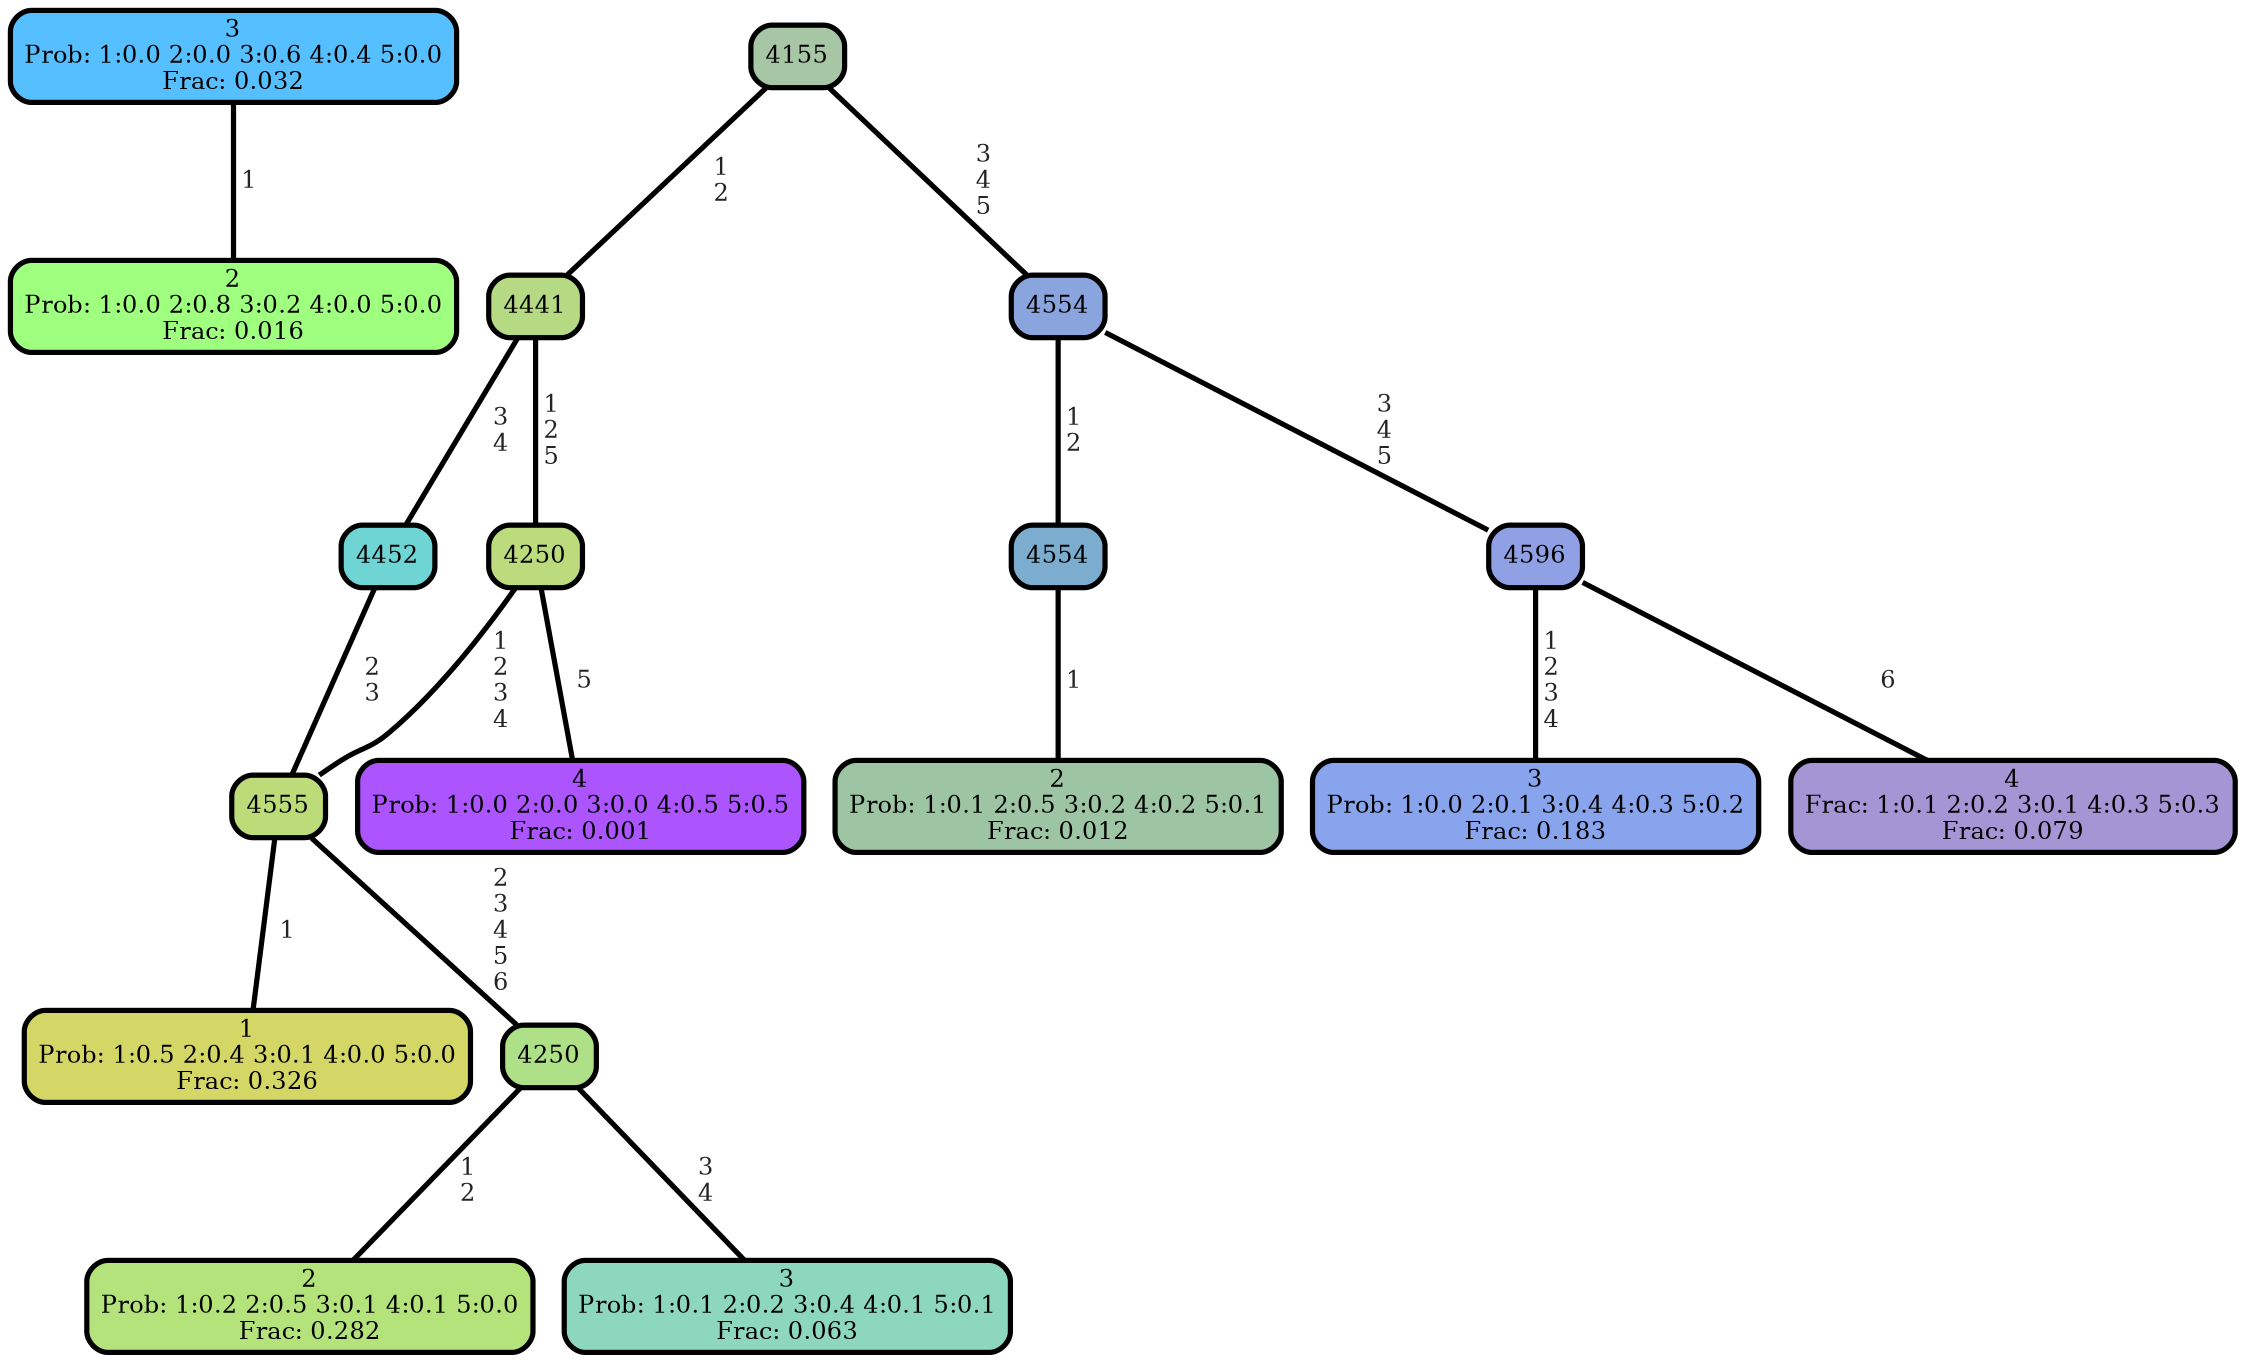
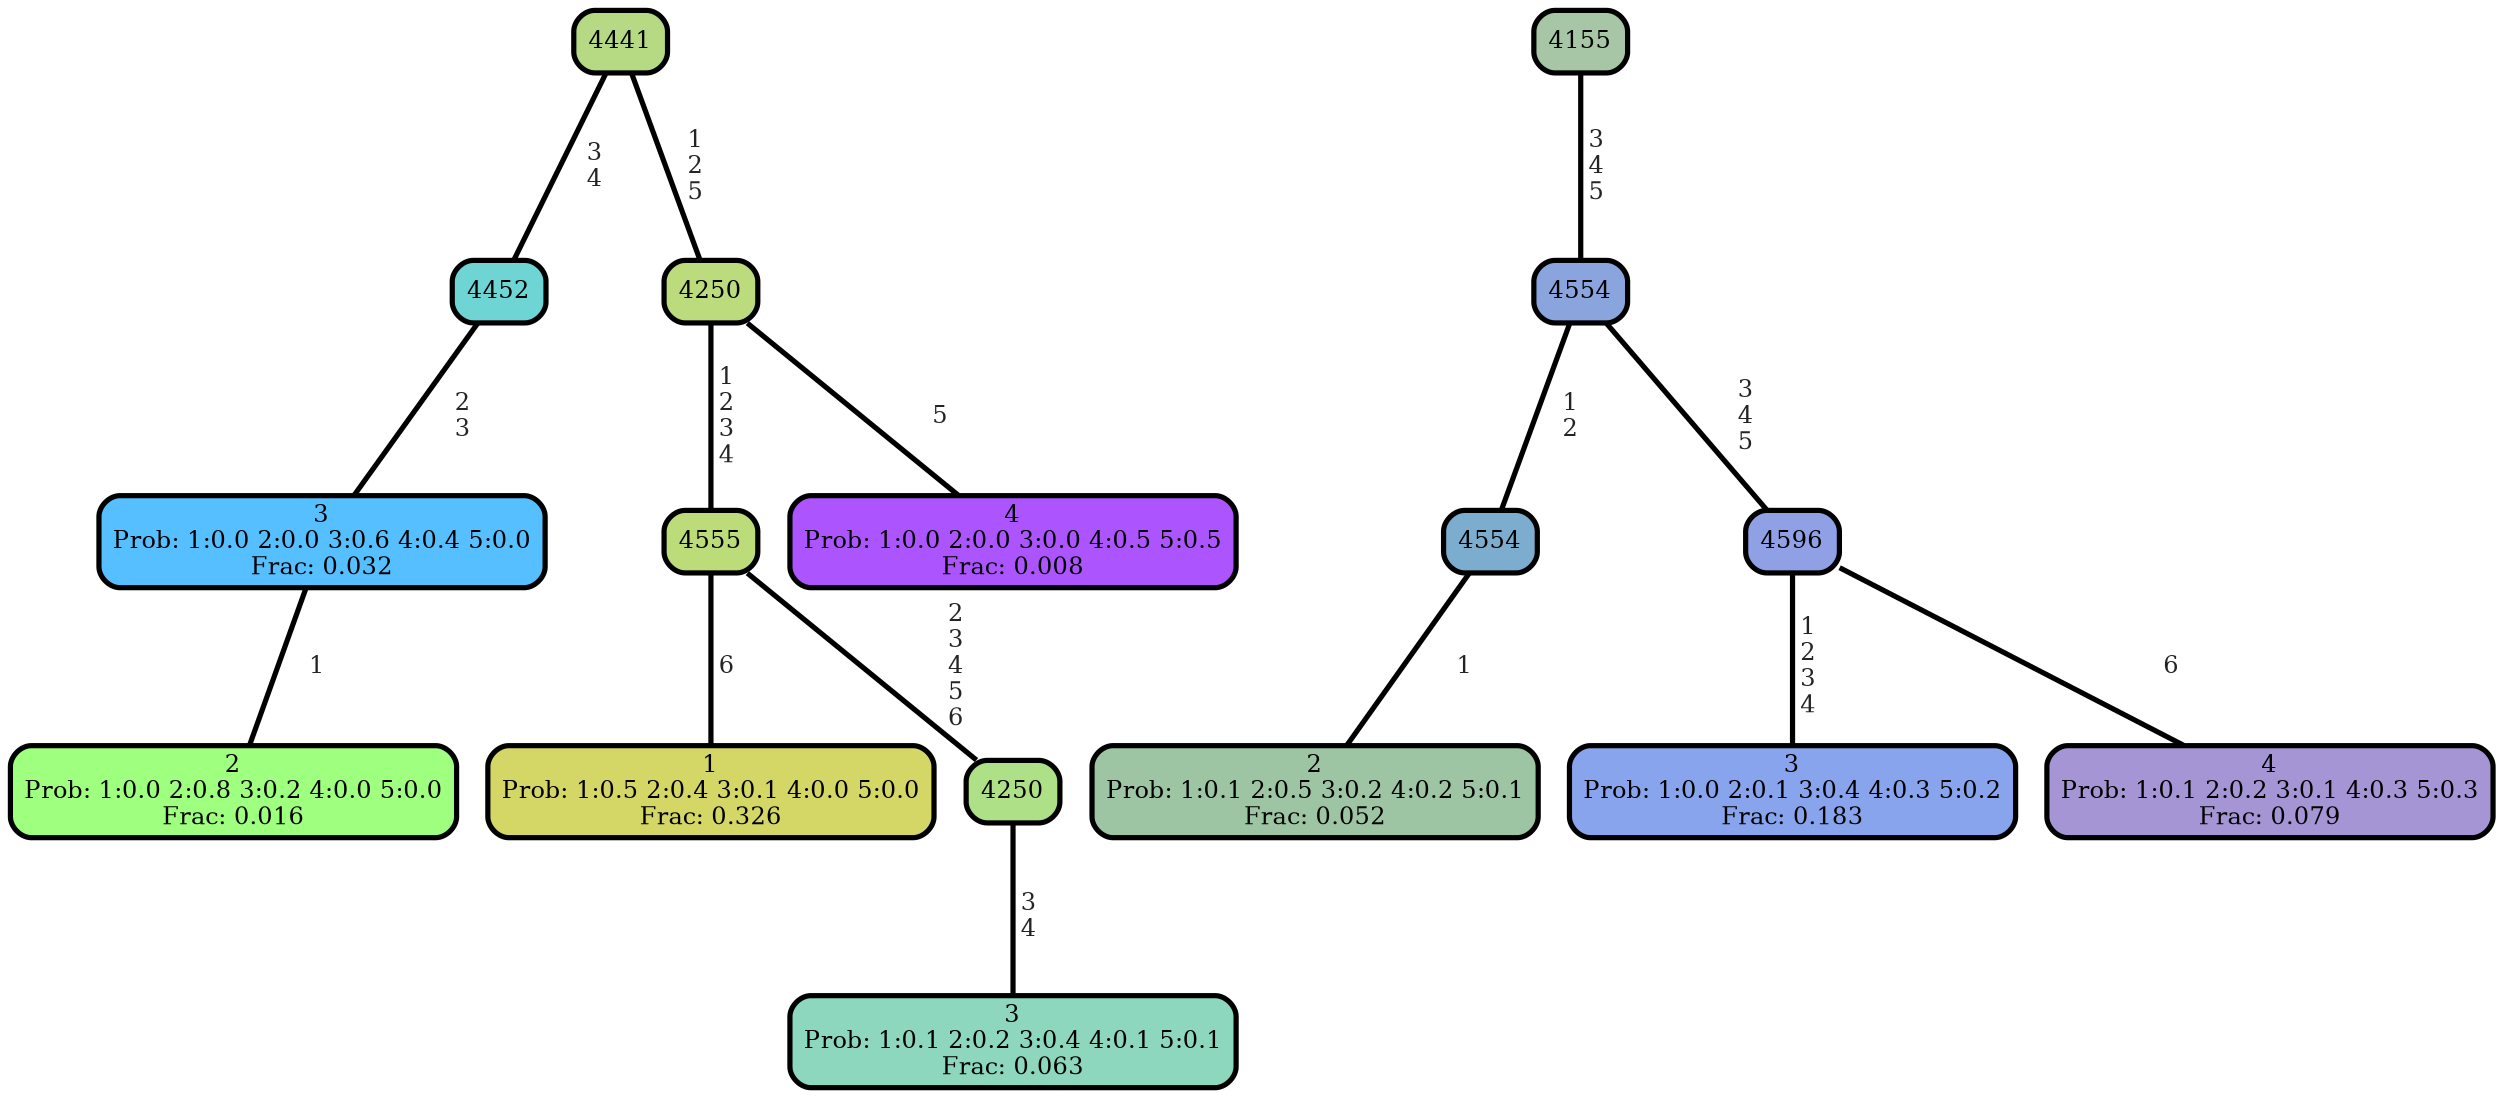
(667, 181) -> none
(333, 681) -> (416, 409)
(581, 806) -> (1013, 542)
(1058, 806) -> (1315, 792)
(2013, 806) -> (2270, 792)
(284, 931) -> (723, 667)
(310, 1306) -> none
